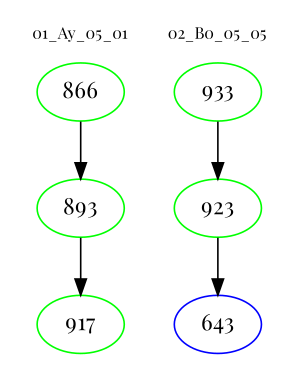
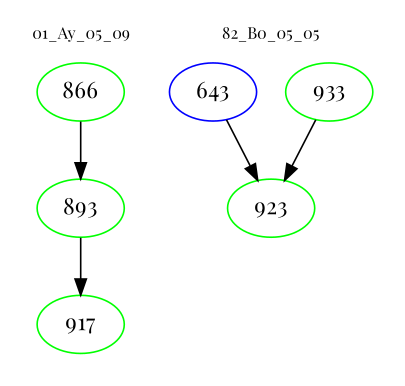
(81, 35) -> (82, 35)
(218, 35) -> (271, 35)
(218, 258) -> (238, 143)
